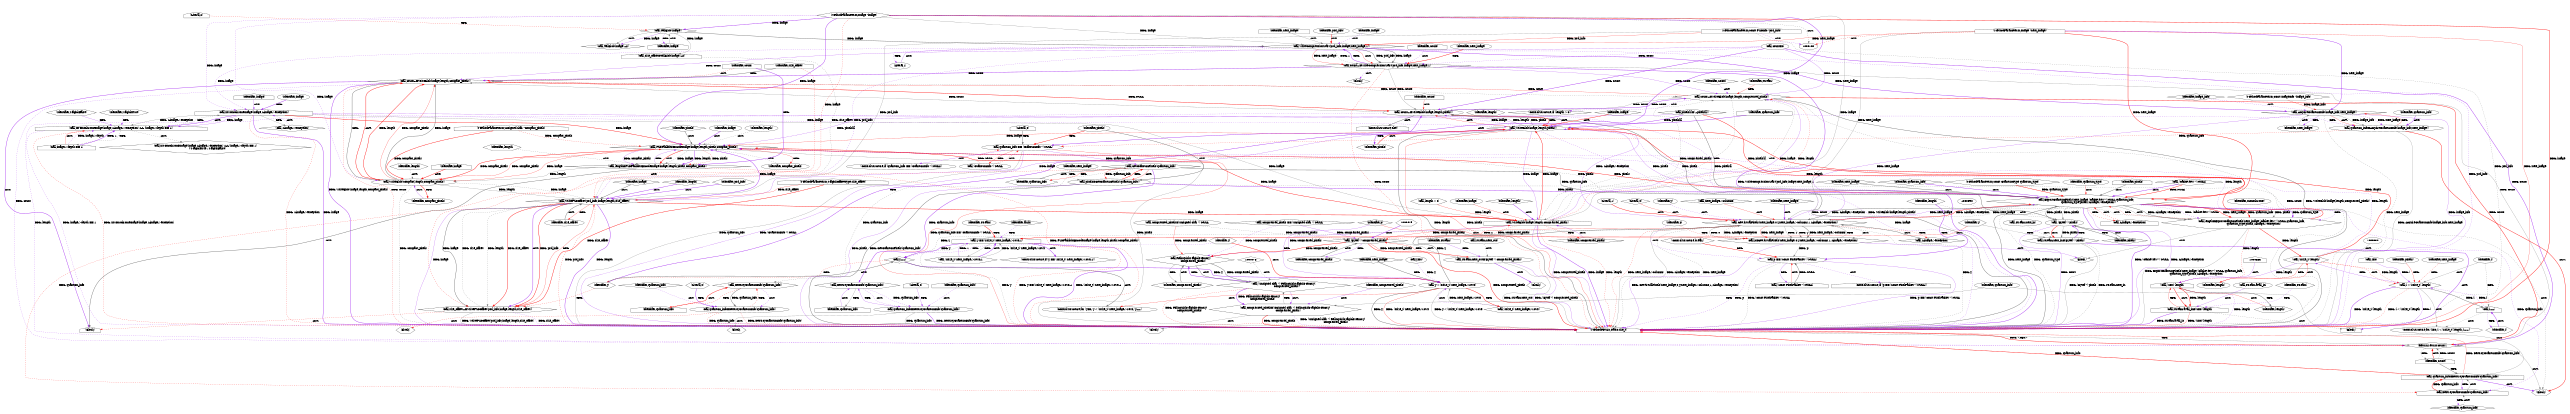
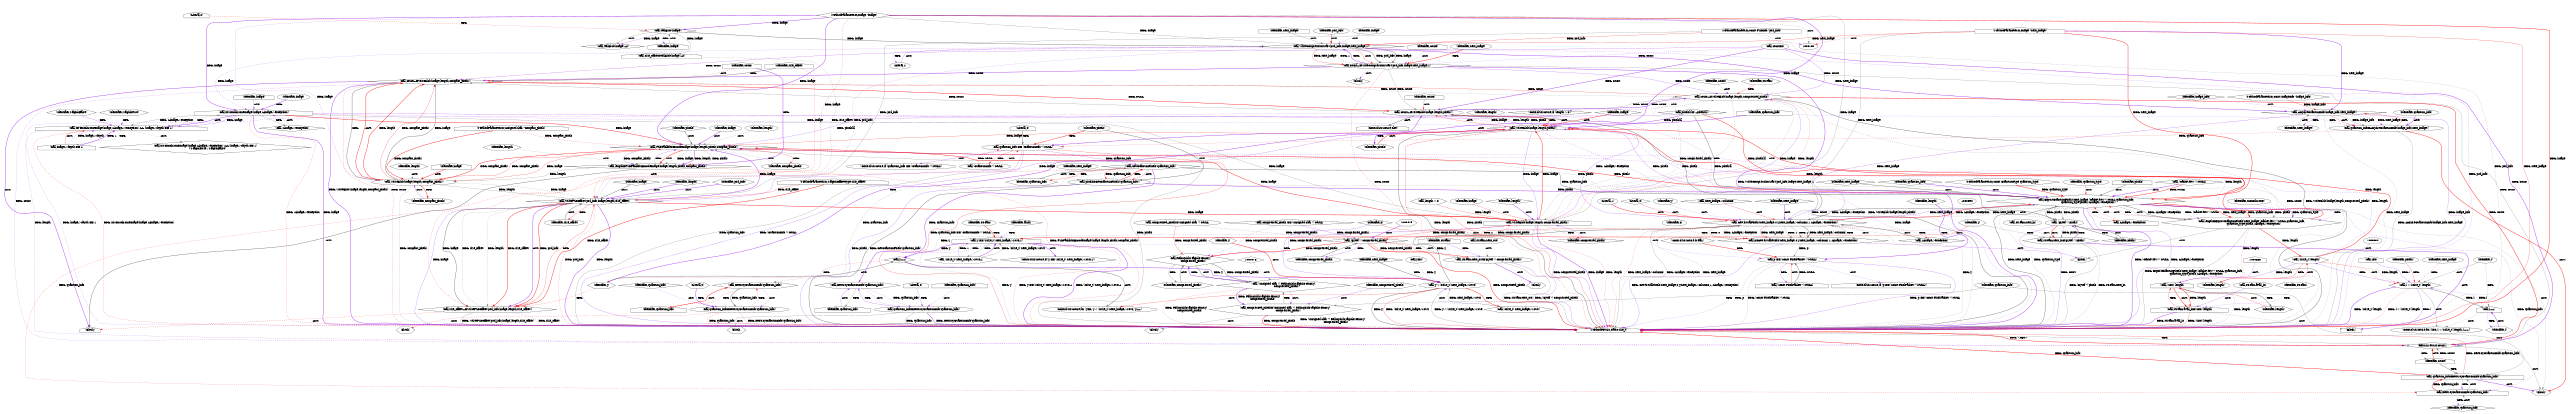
(425, 17) -> (425, 17)
(414, 182) -> (414, 182)
